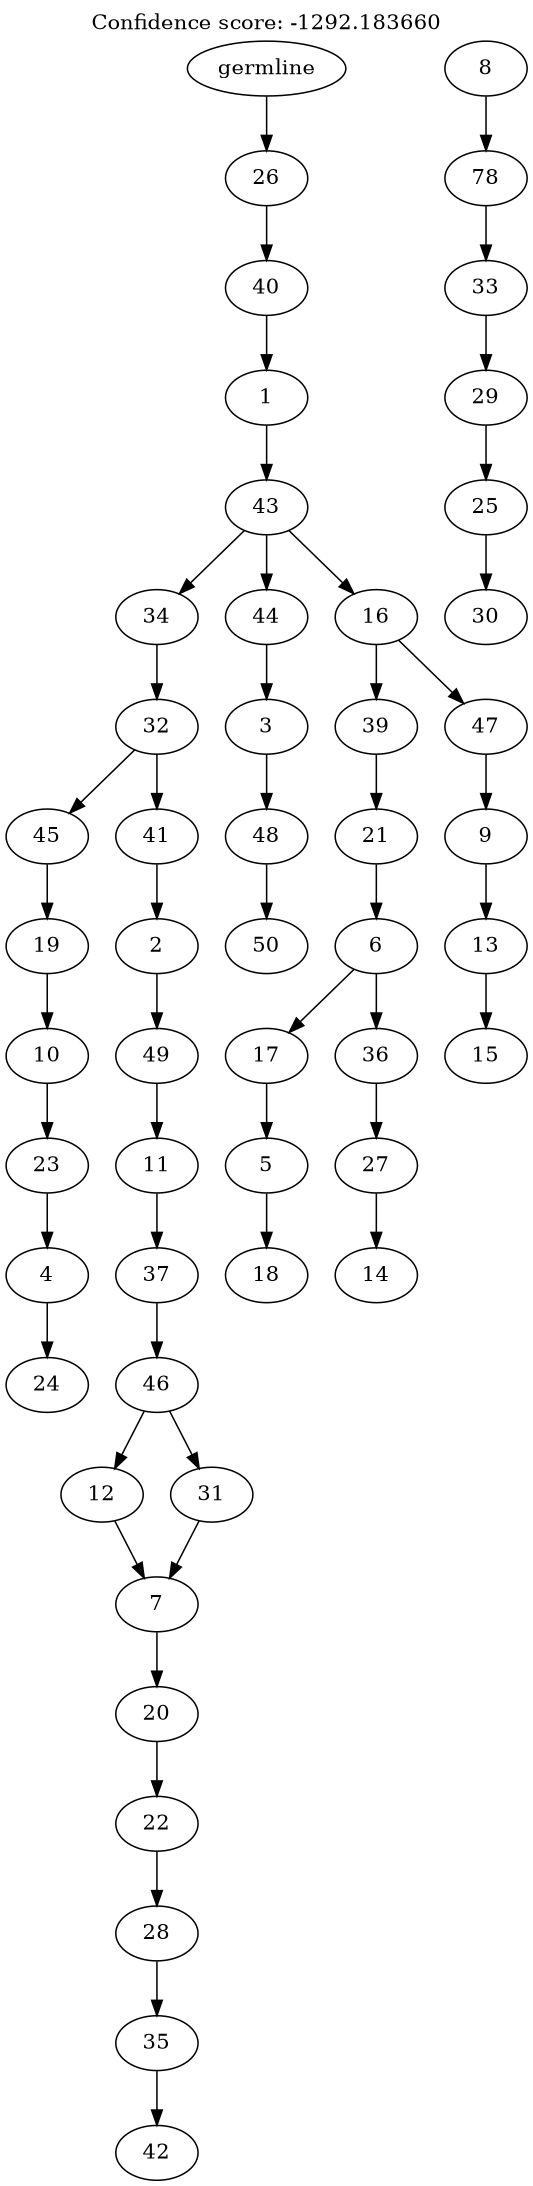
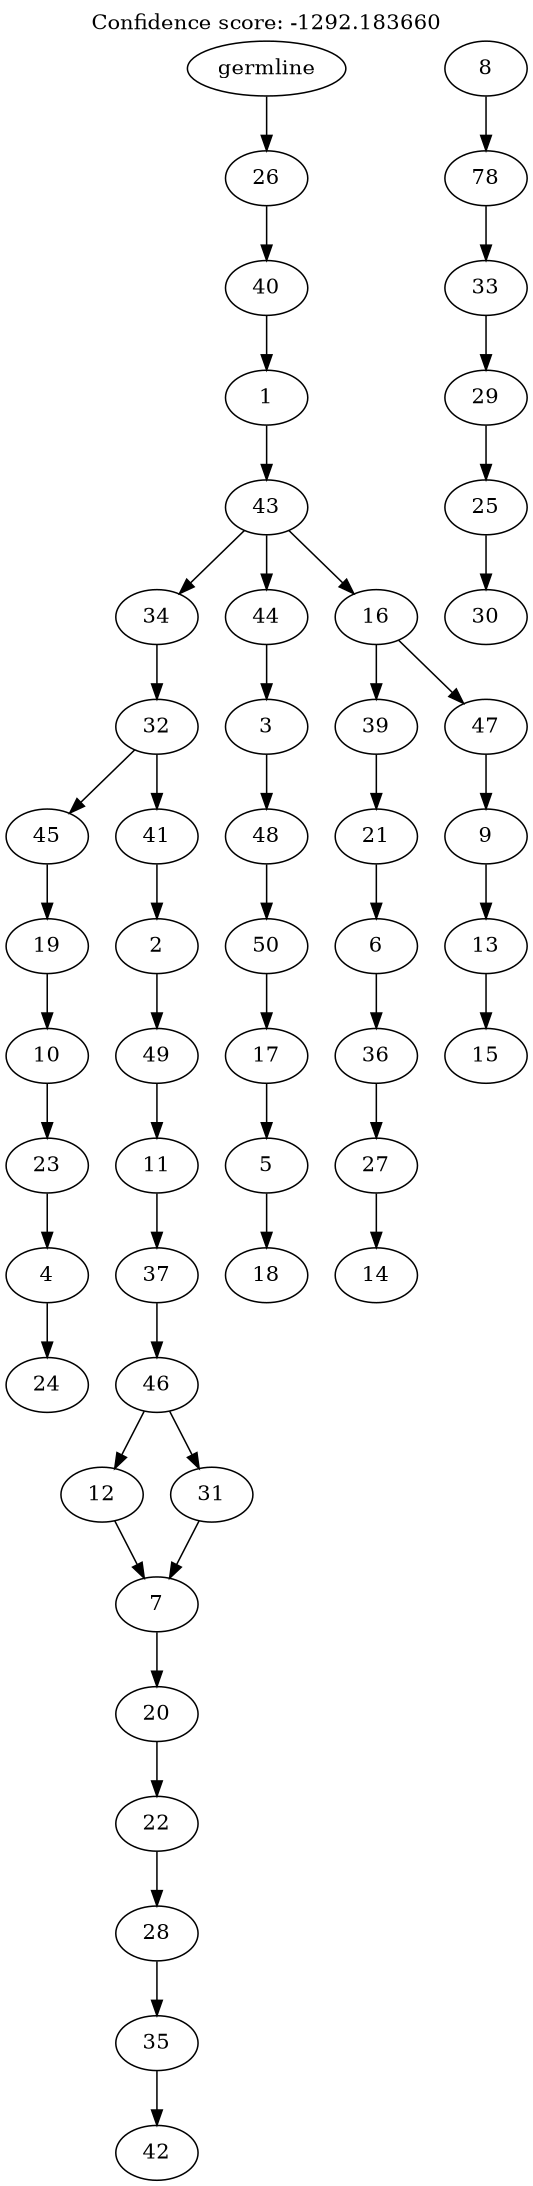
(327, 996) -> (267, 994)
